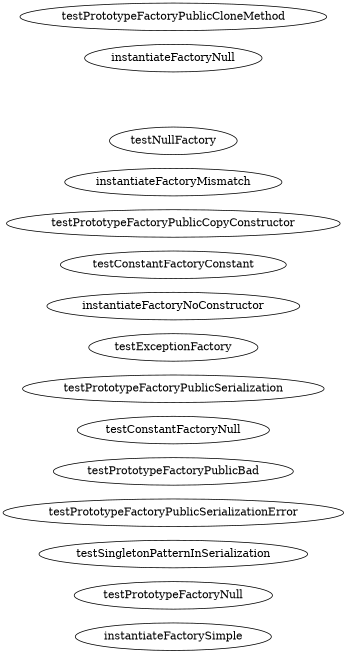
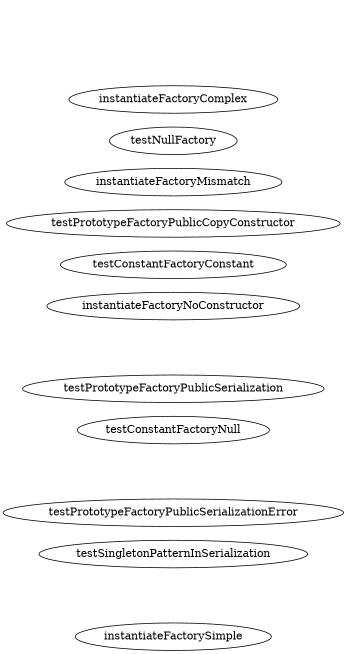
(173, 17) -> none
(173, 58) -> none
none -> (173, 99)
(173, 347) -> none
(173, 471) -> none
(173, 595) -> none
